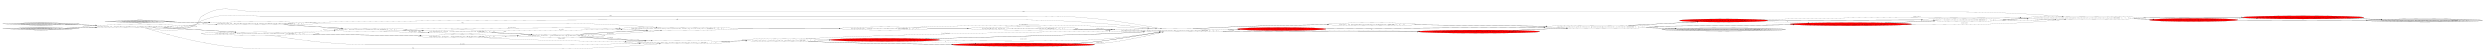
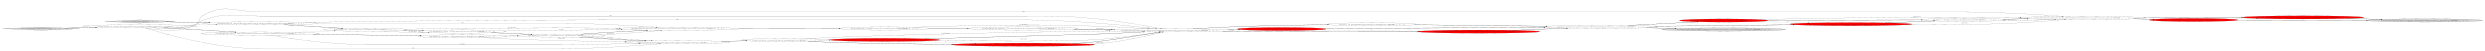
(41, 24) -> none
